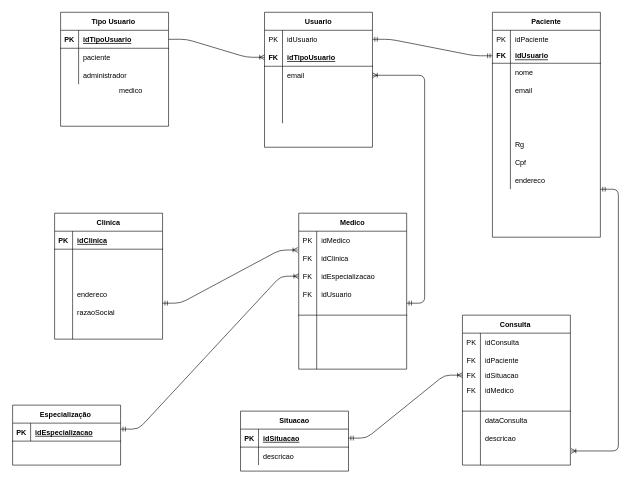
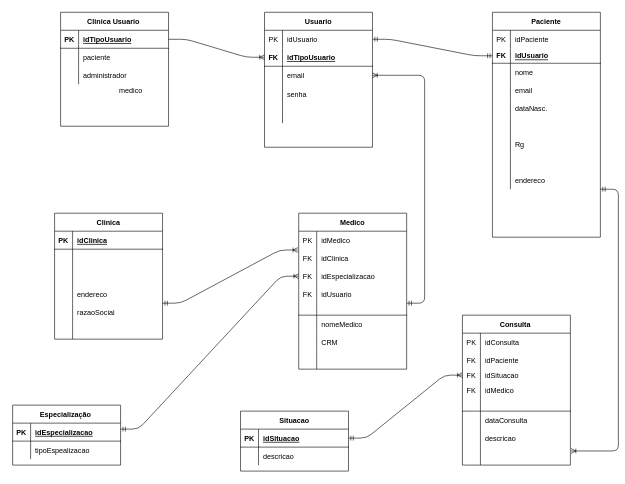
(114, 22) -> (114, 22)
none -> (327, 95)
none -> (555, 108)
(555, 162) -> none
none -> (362, 324)
none -> (362, 342)
none -> (75, 450)
